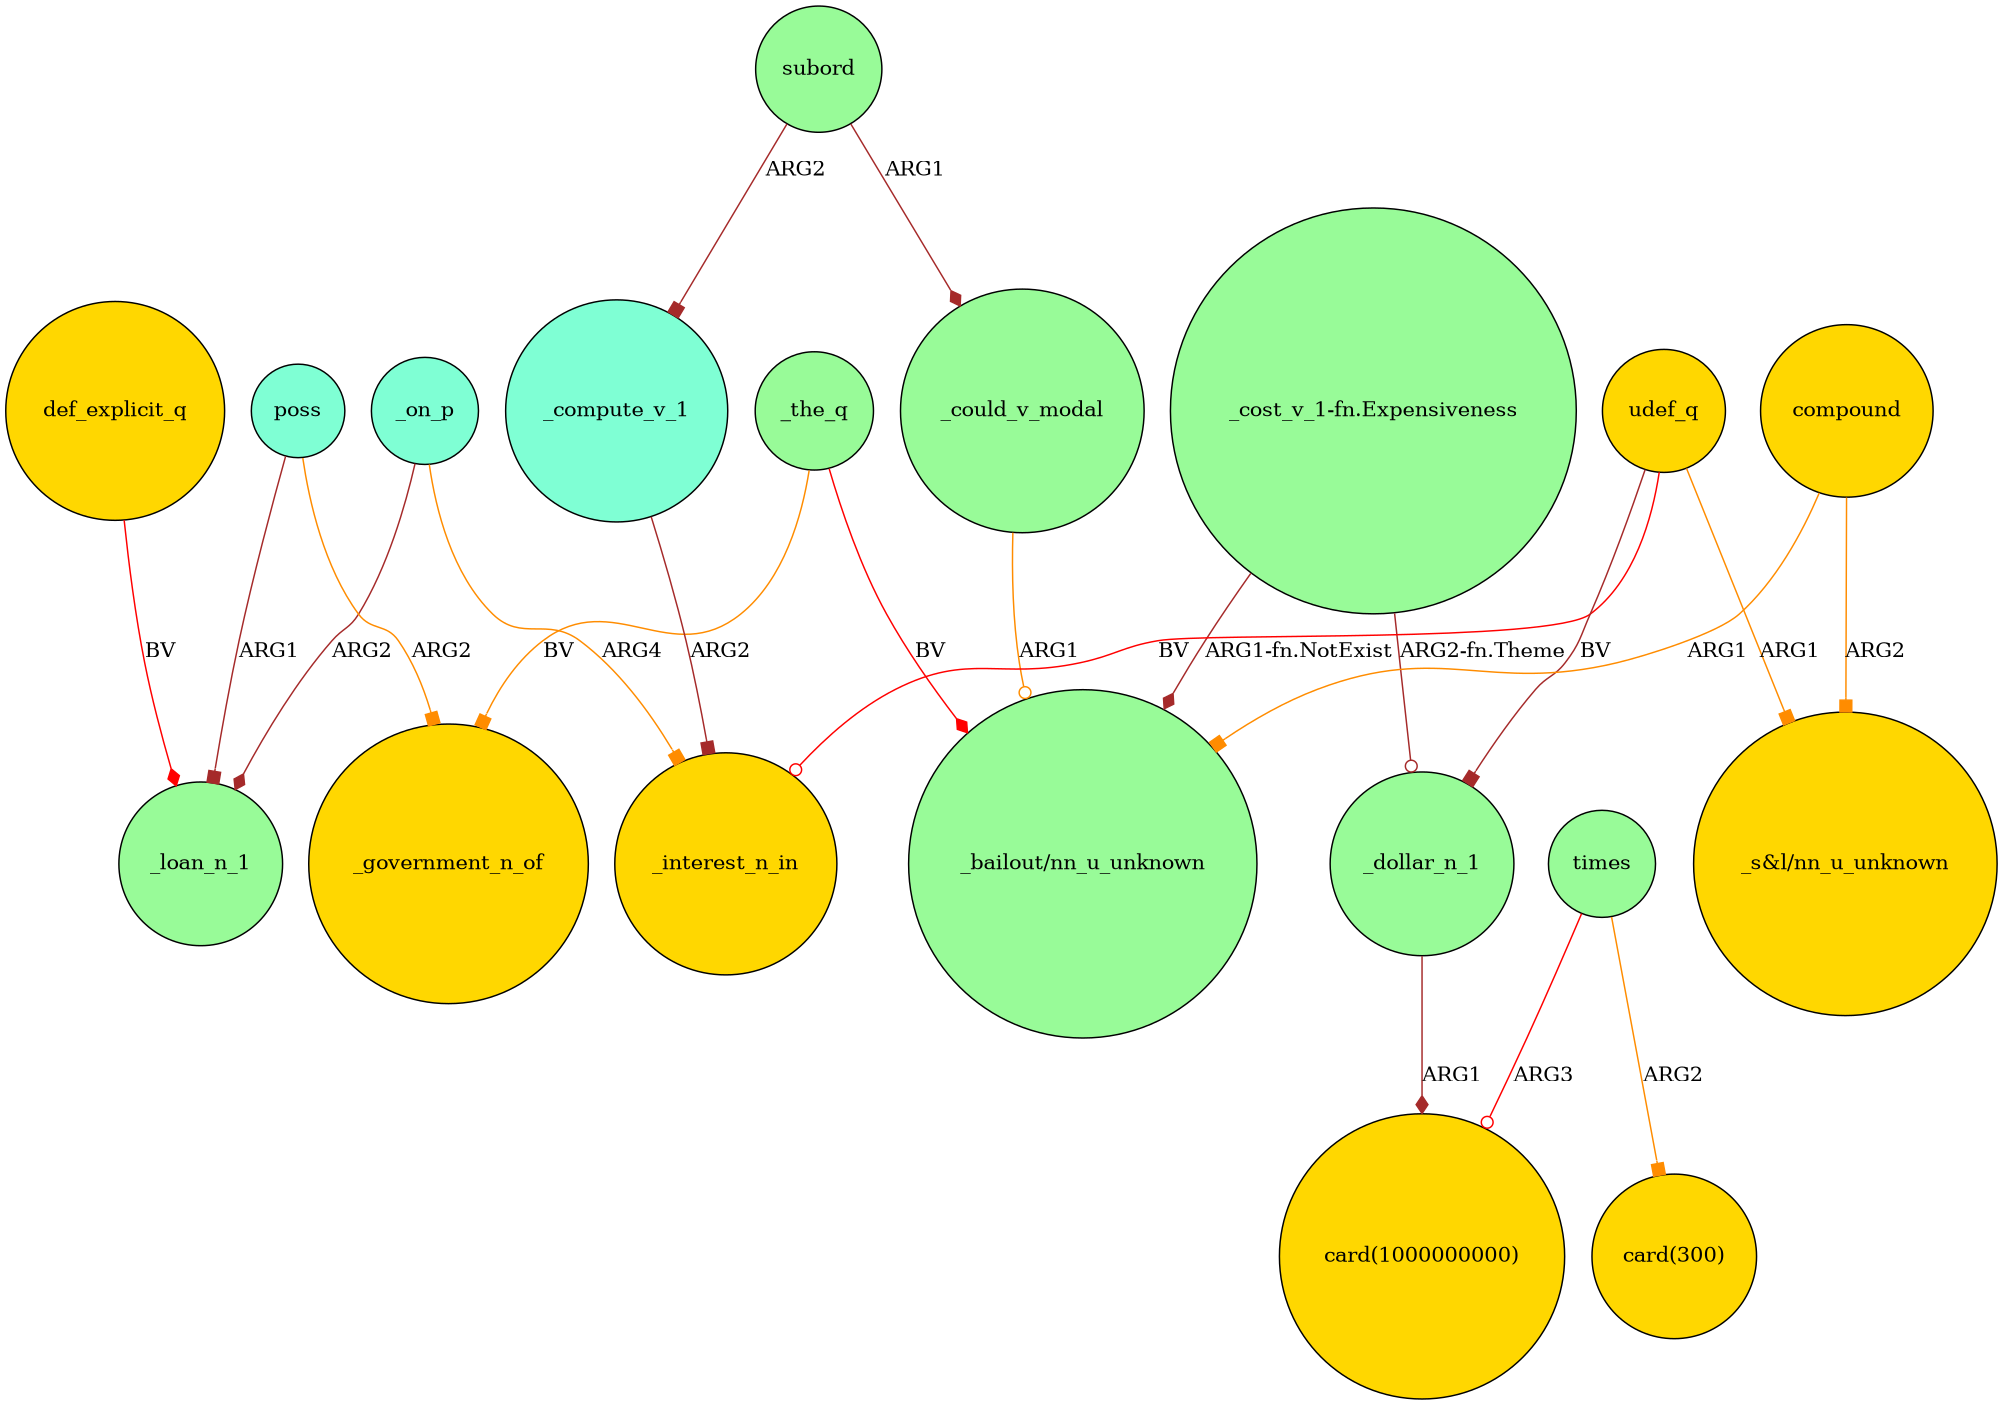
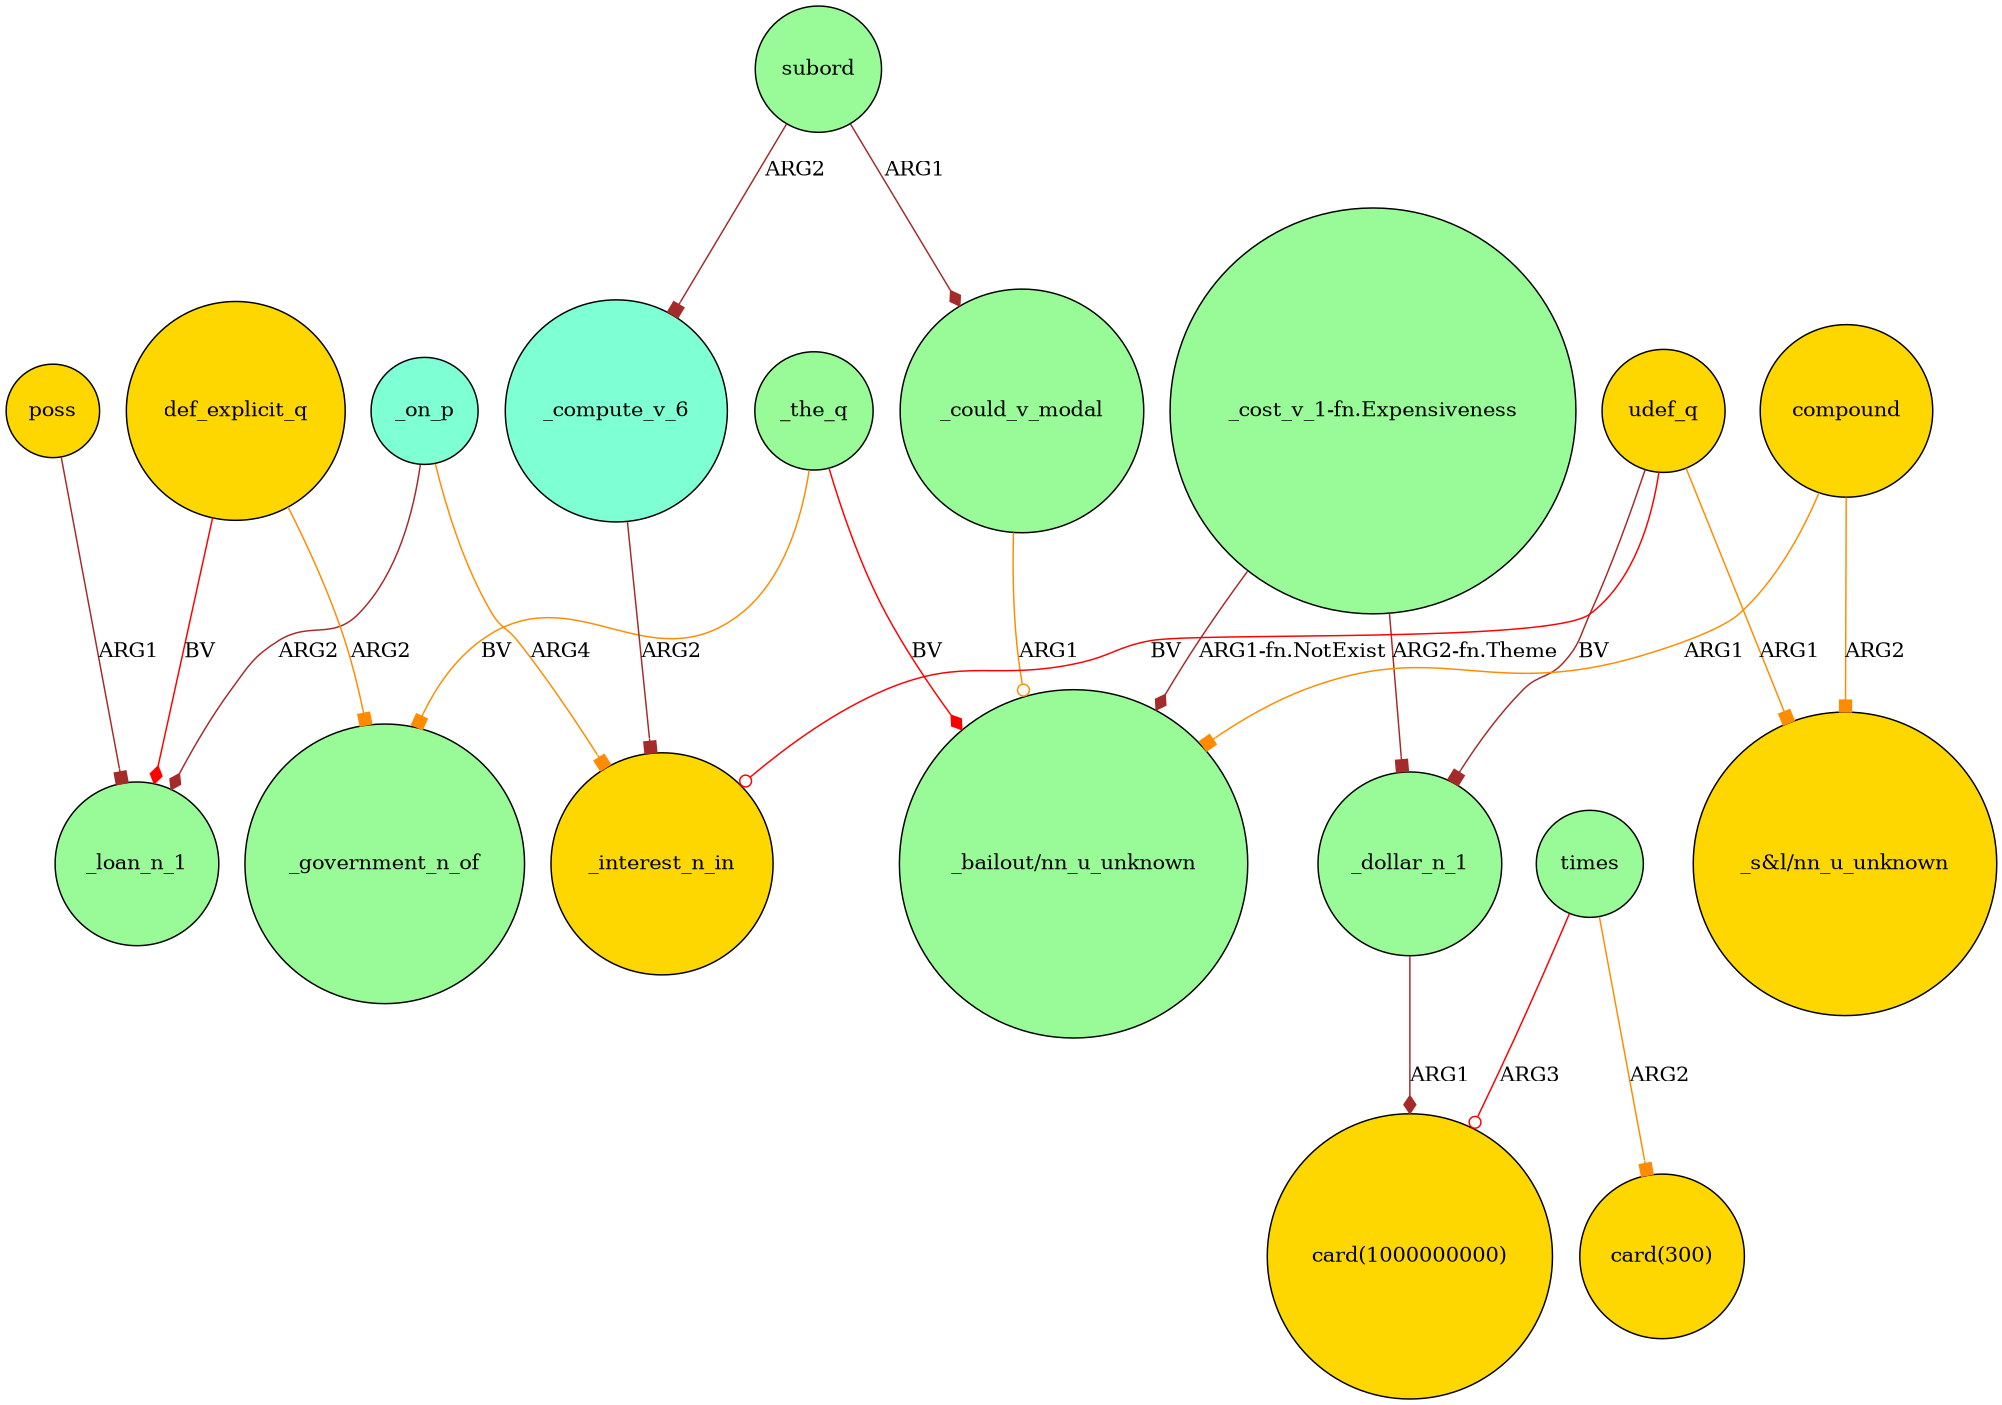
(298, 411) -> (53, 411)
(617, 411) -> (616, 411)
(347, 597) -> (333, 606)
(1403, 687) -> (1395, 685)
(449, 864) -> (385, 864)
